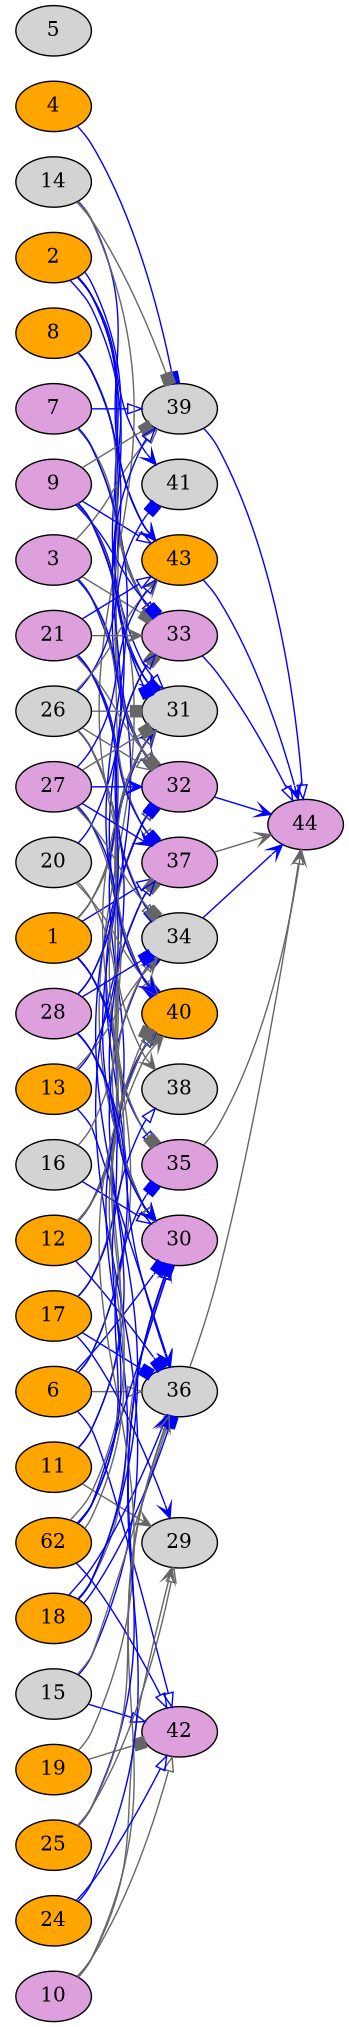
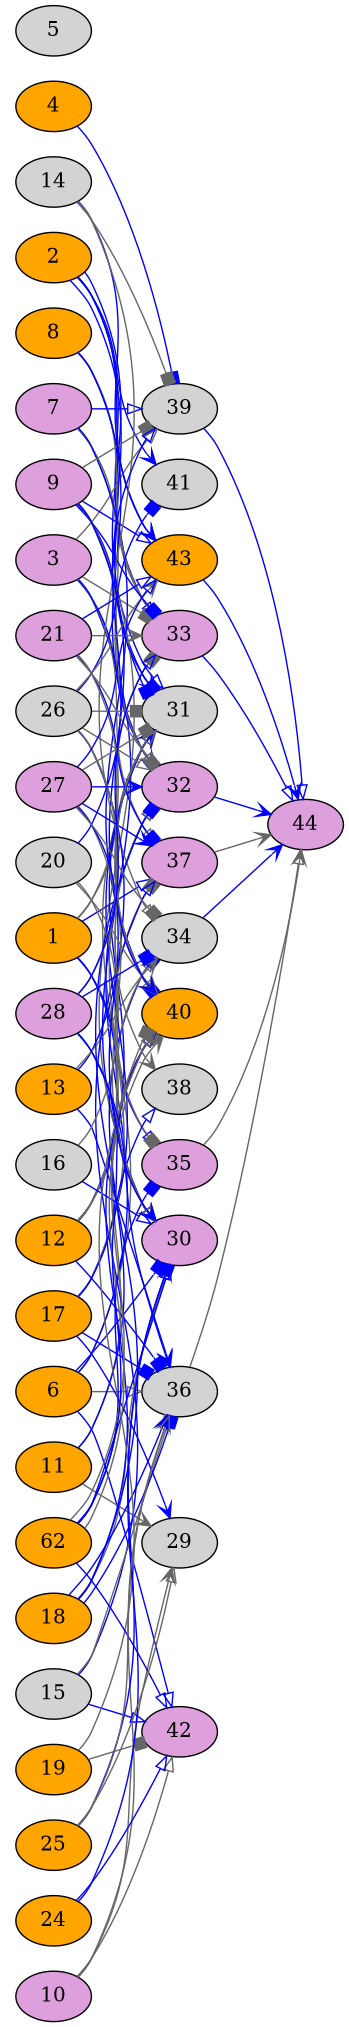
(116, 780) -> none
none -> (118, 1021)
